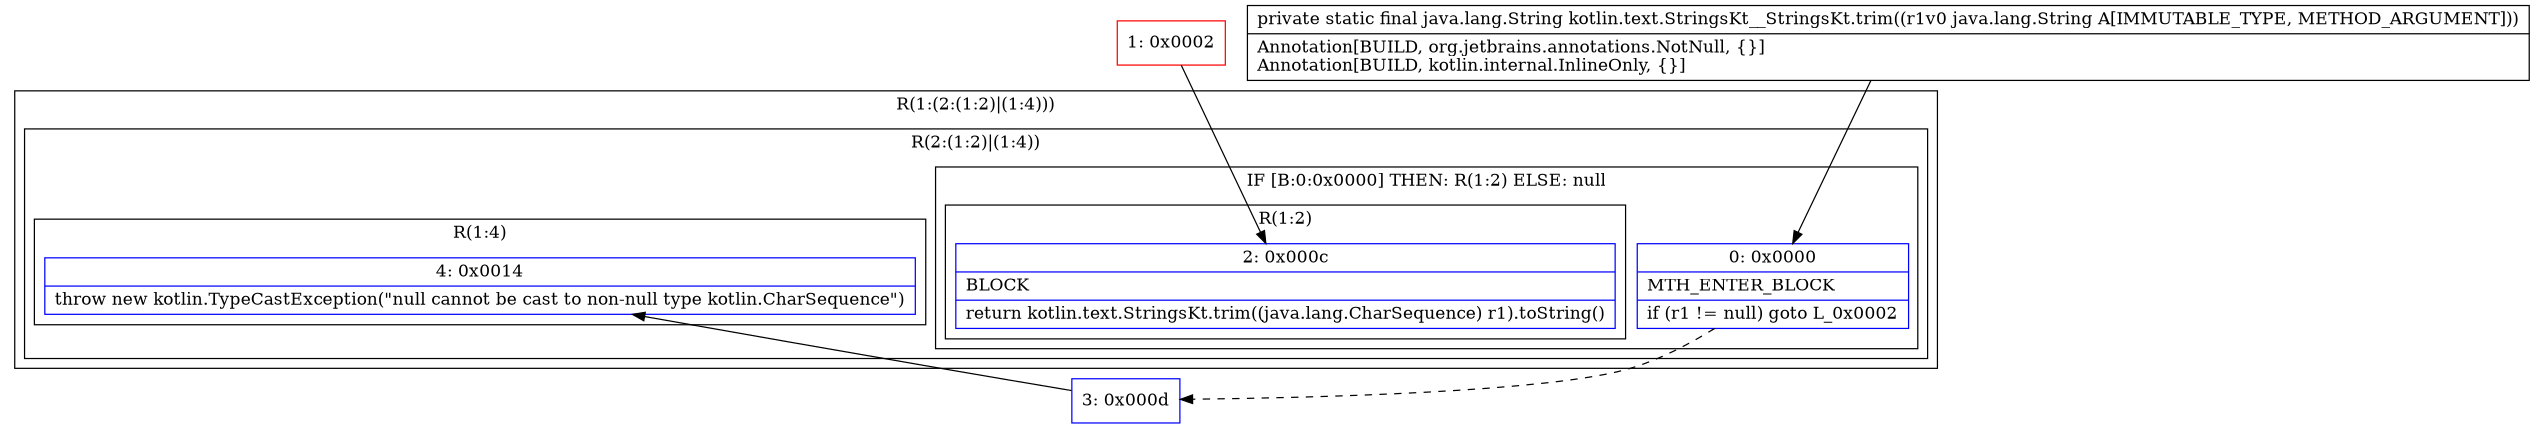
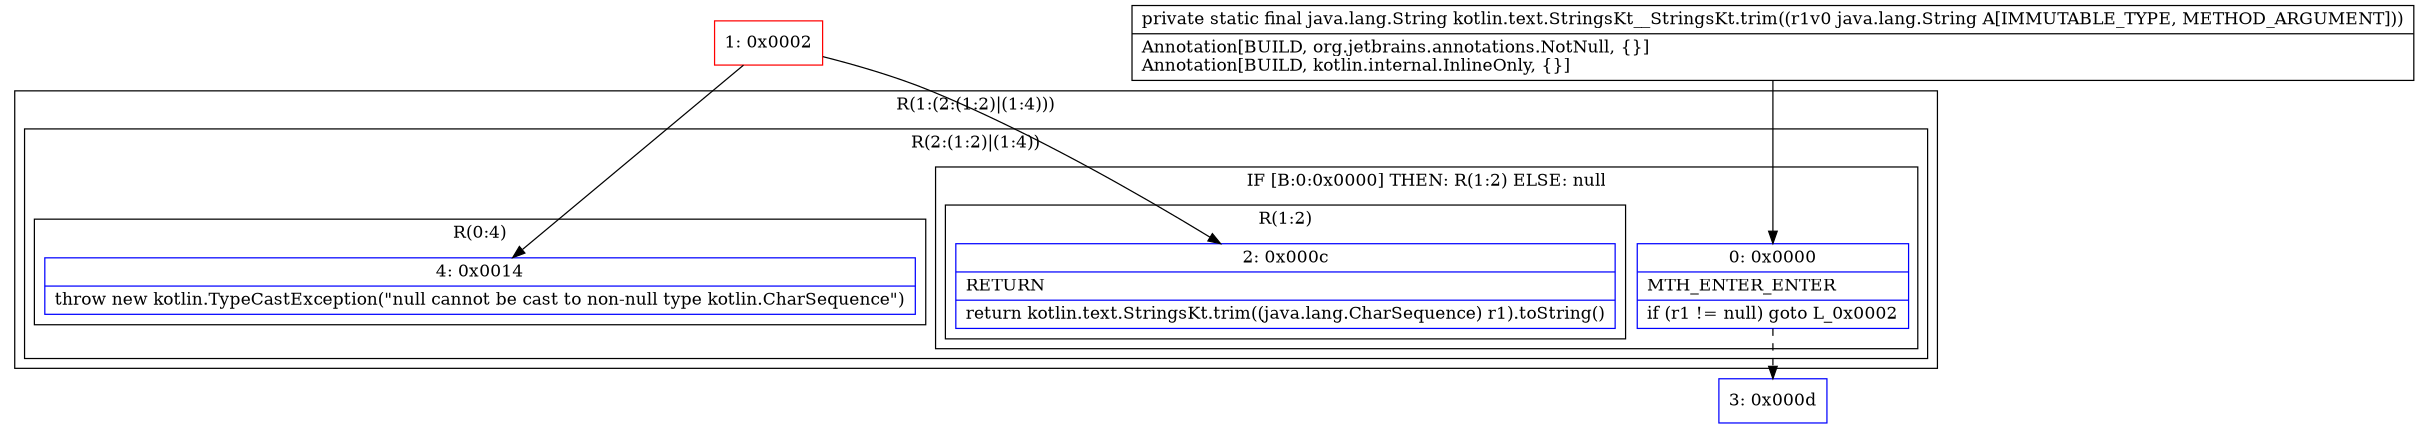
(480, 233) -> (480, 233)
(998, 285) -> (1006, 285)
(1742, 285) -> (1742, 285)
(837, 350) -> (633, 157)
